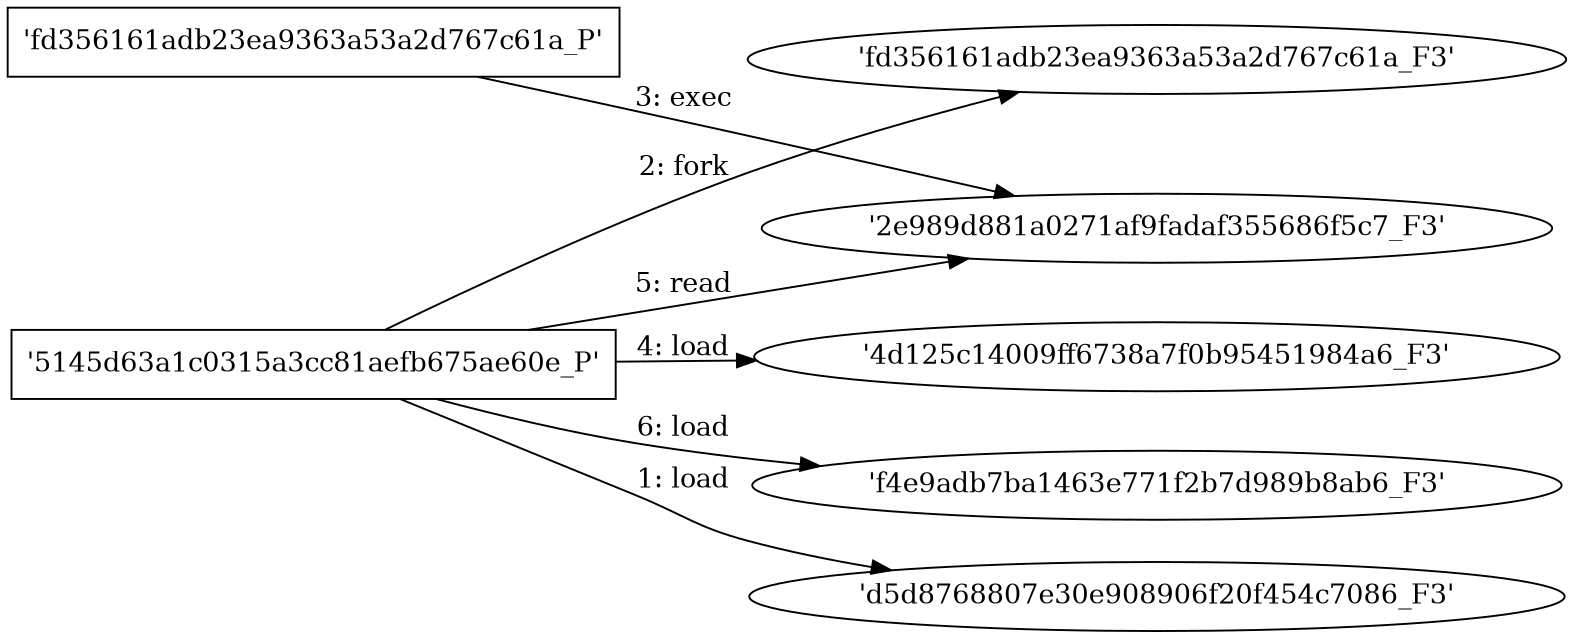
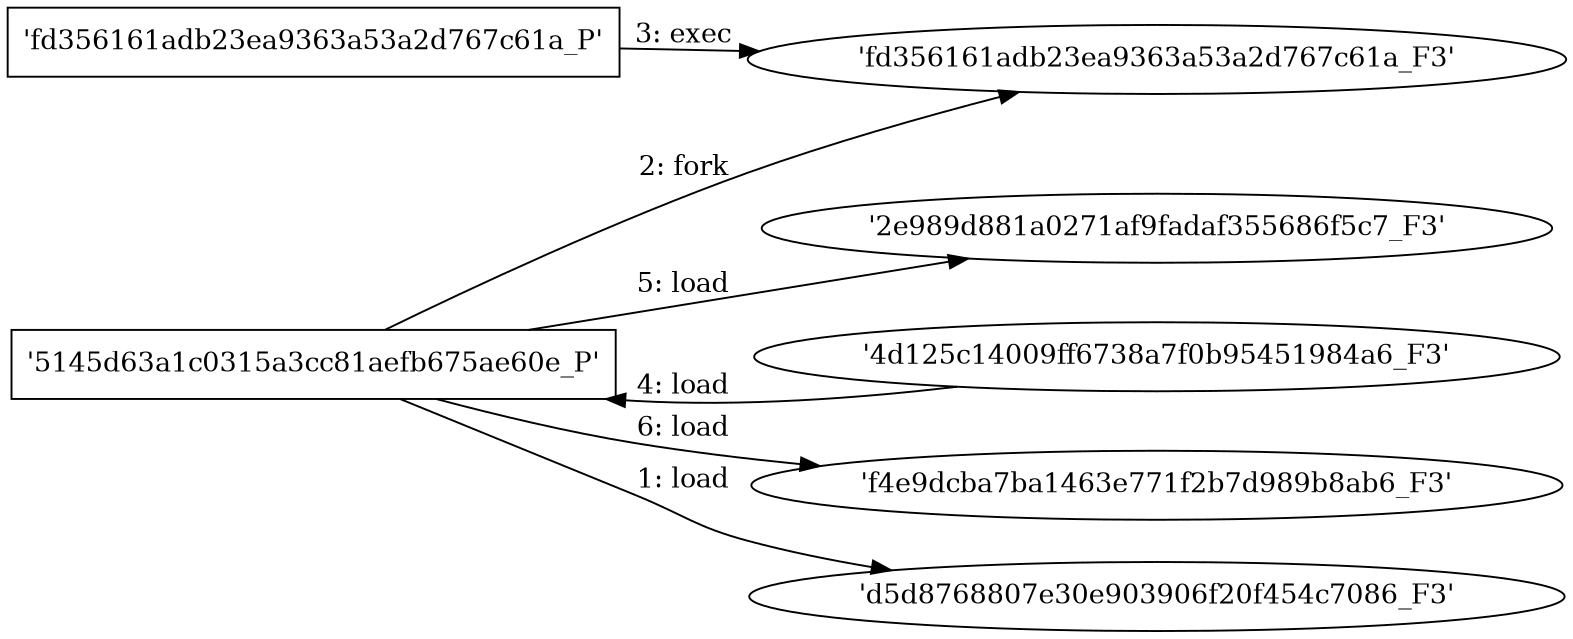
(737, 133) -> (680, 50)
(684, 285) -> (684, 285)
(677, 361) -> (792, 401)
(1157, 485) -> (1157, 485)
(1157, 597) -> (1157, 597)
